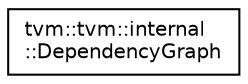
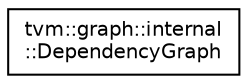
(124, 42) -> (124, 42)
